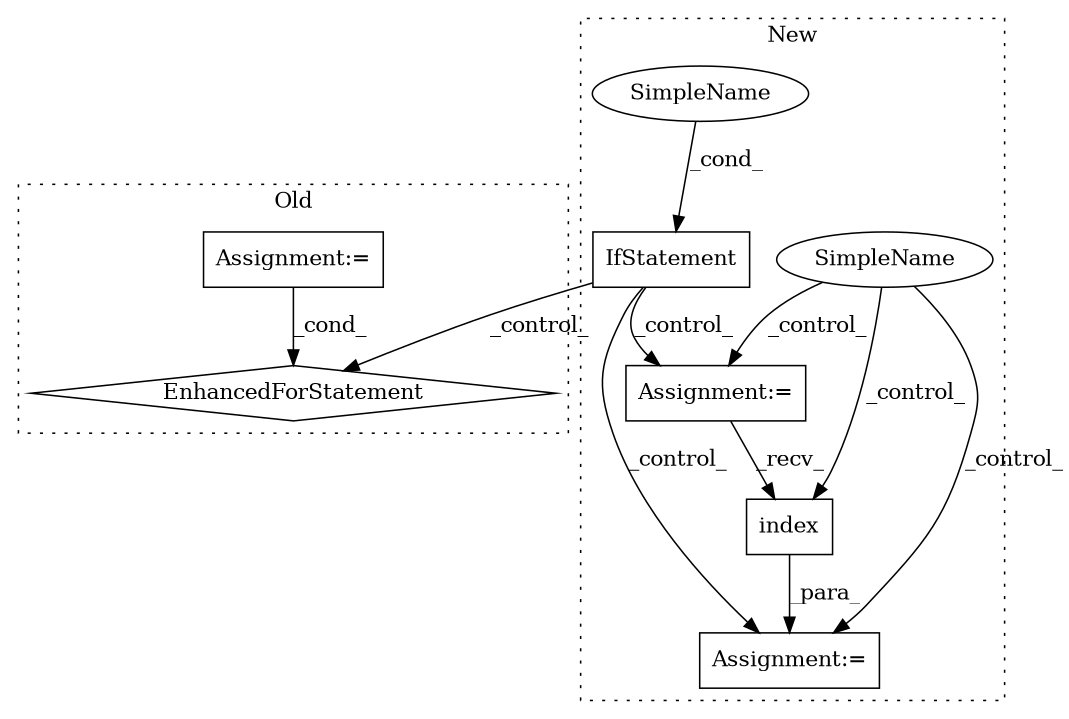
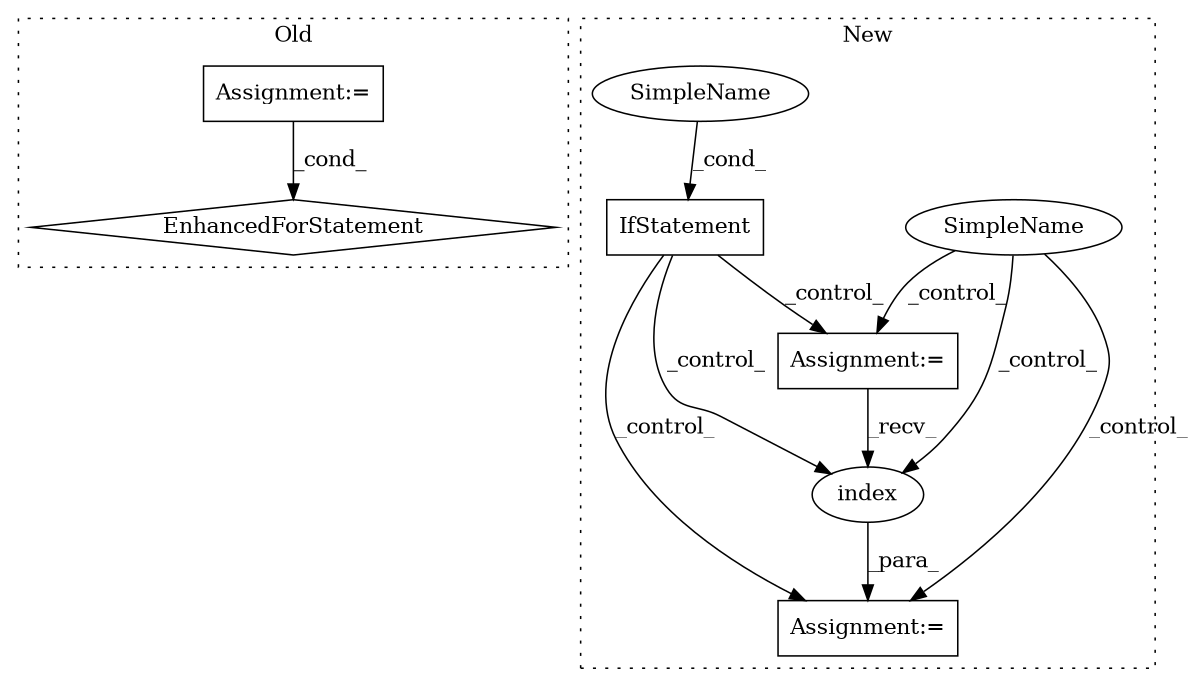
(474, 320) -> (678, 401)
(790, 527) -> (868, 495)
